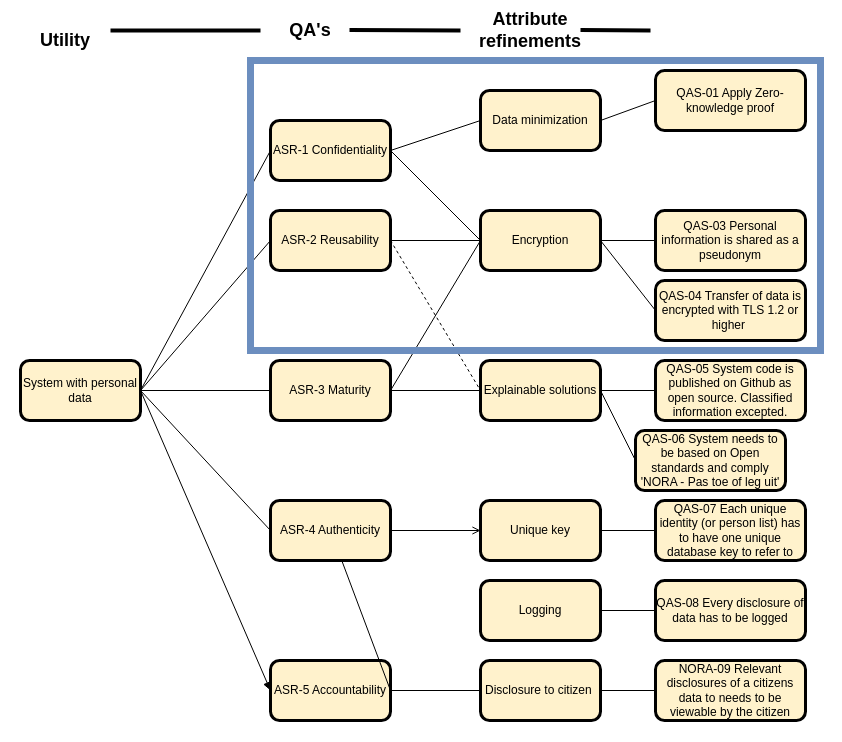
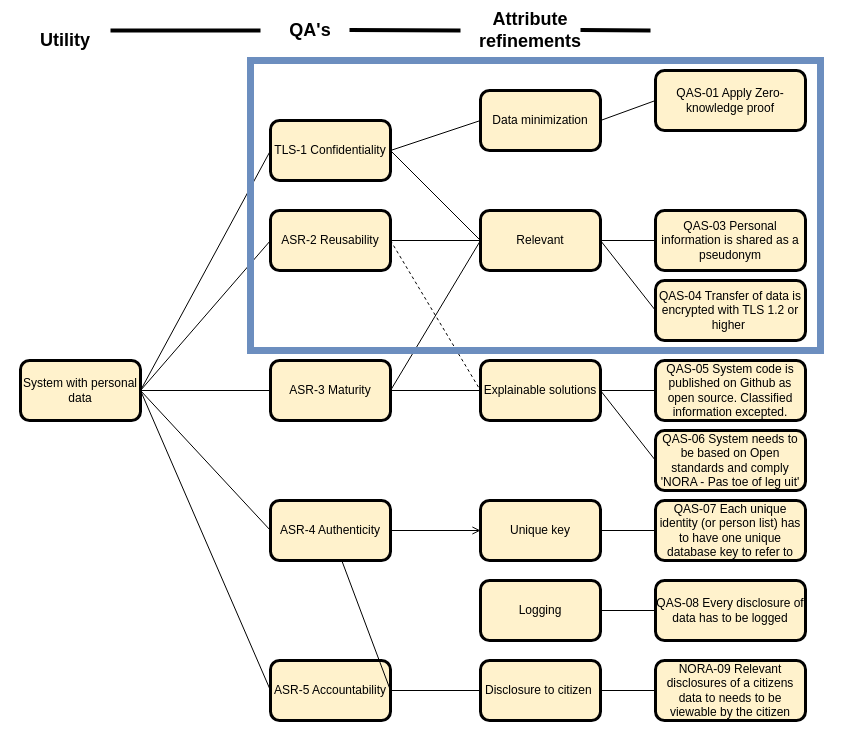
(331, 151) -> (331, 151)
(541, 241) -> (541, 241)
(711, 461) -> (731, 461)
(266, 681) -> (268, 685)
